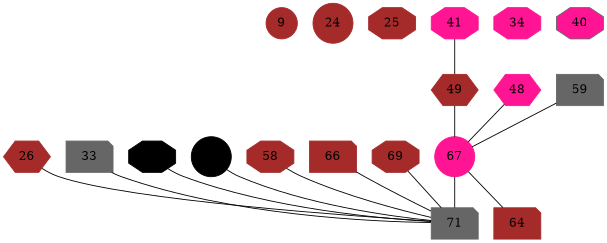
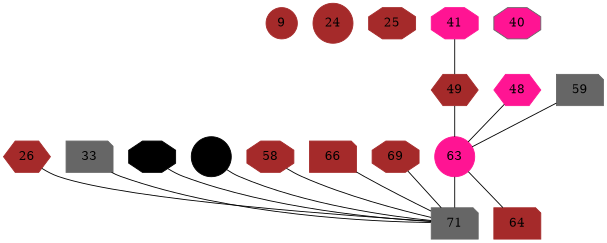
(517, 23) -> none
(455, 157) -> (455, 157)
